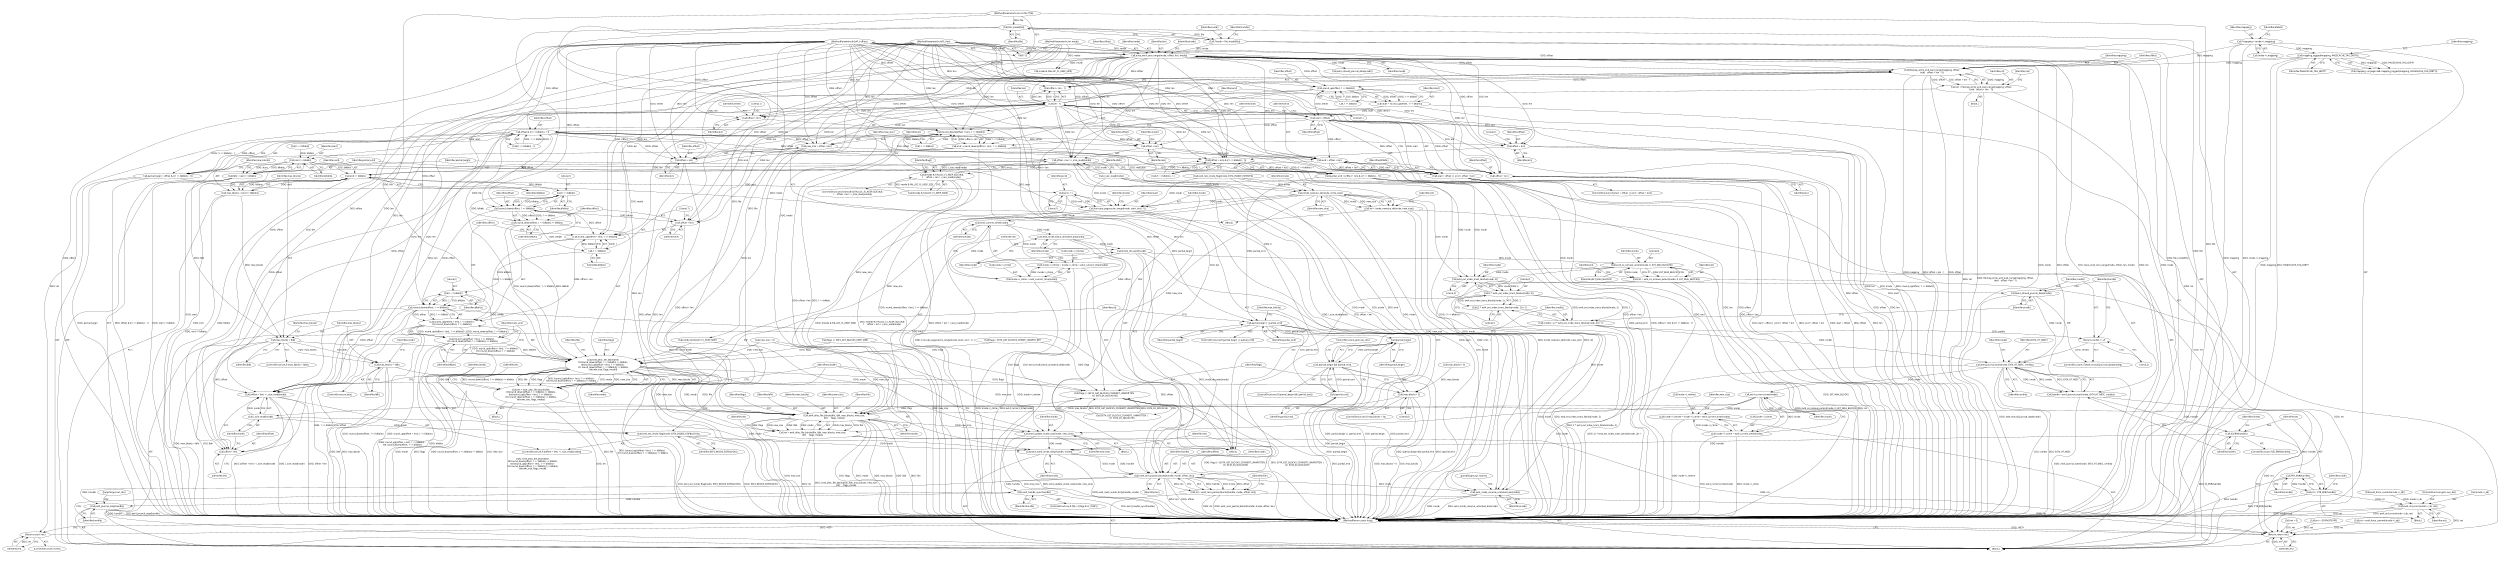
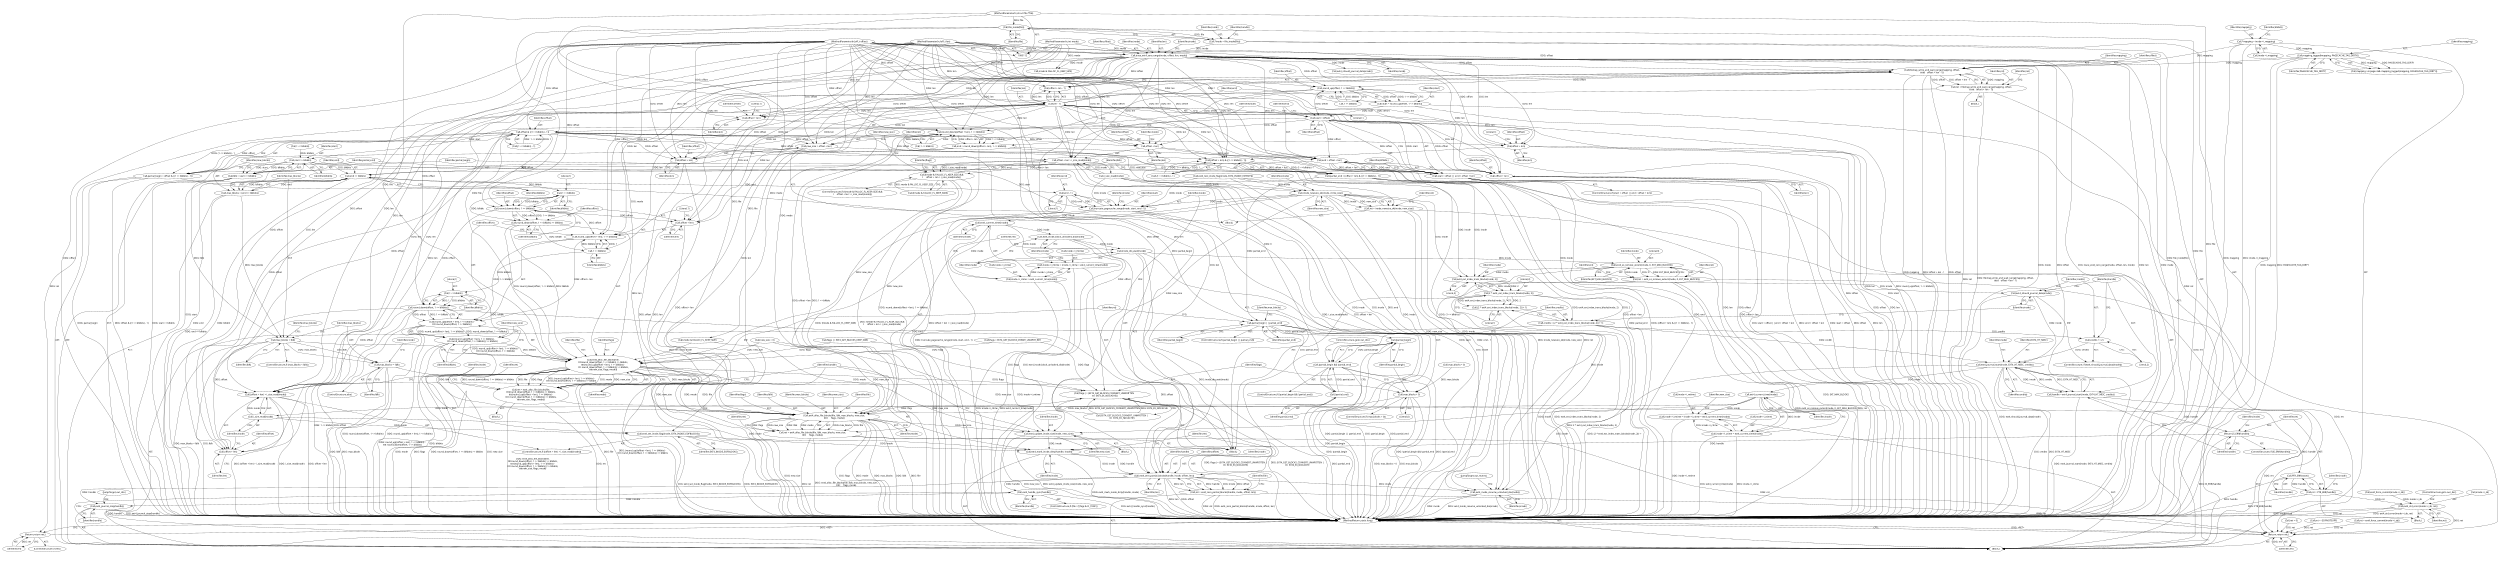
(2094, 340) -> (2094, 340)
(2236, 434) -> (2236, 434)
(2298, 476) -> (2298, 476)
